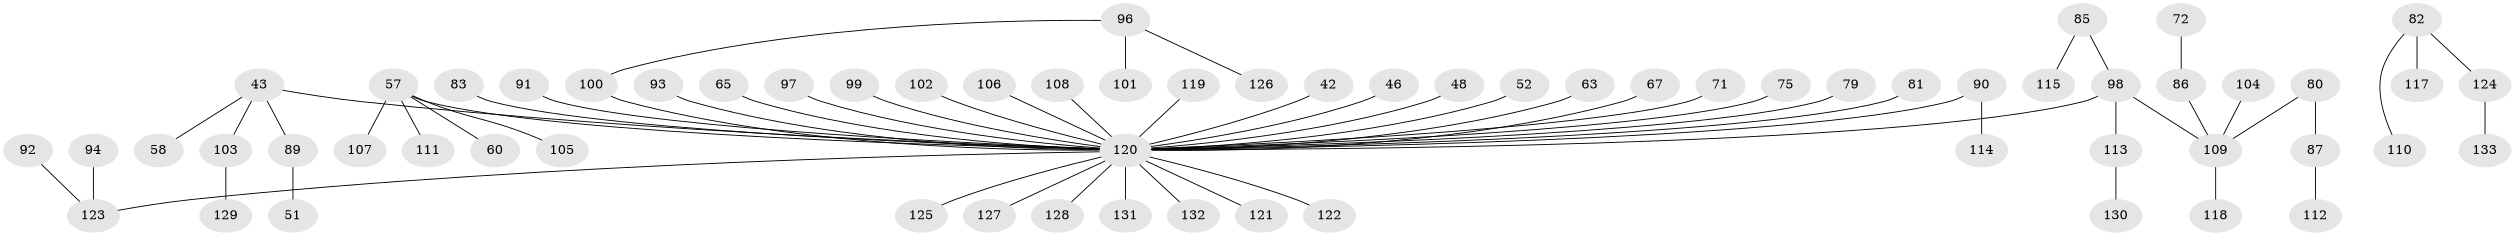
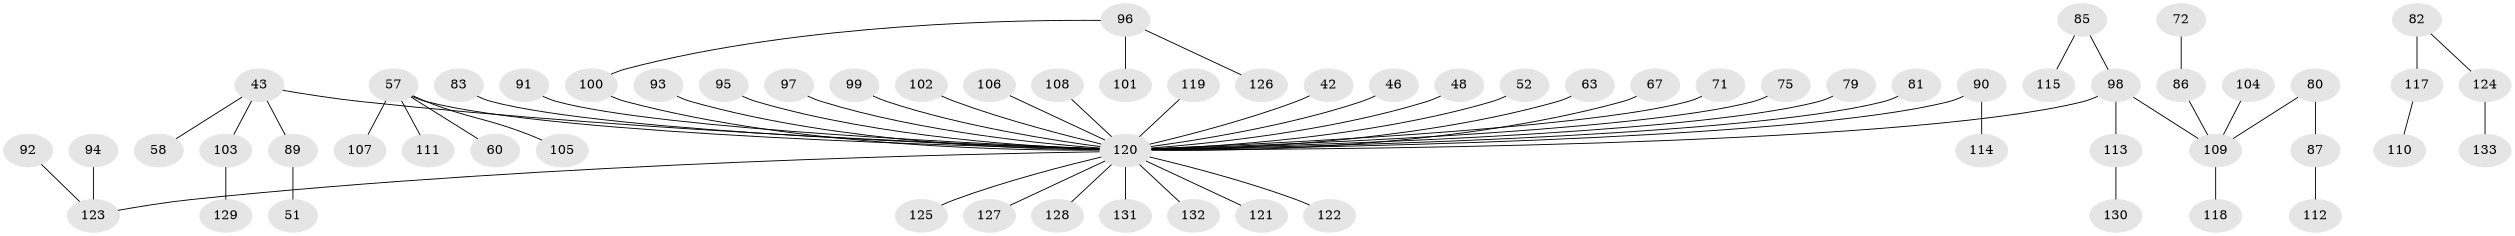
(2380, 82) -> (2408, 118)
(724, 85) -> (724, 85)
